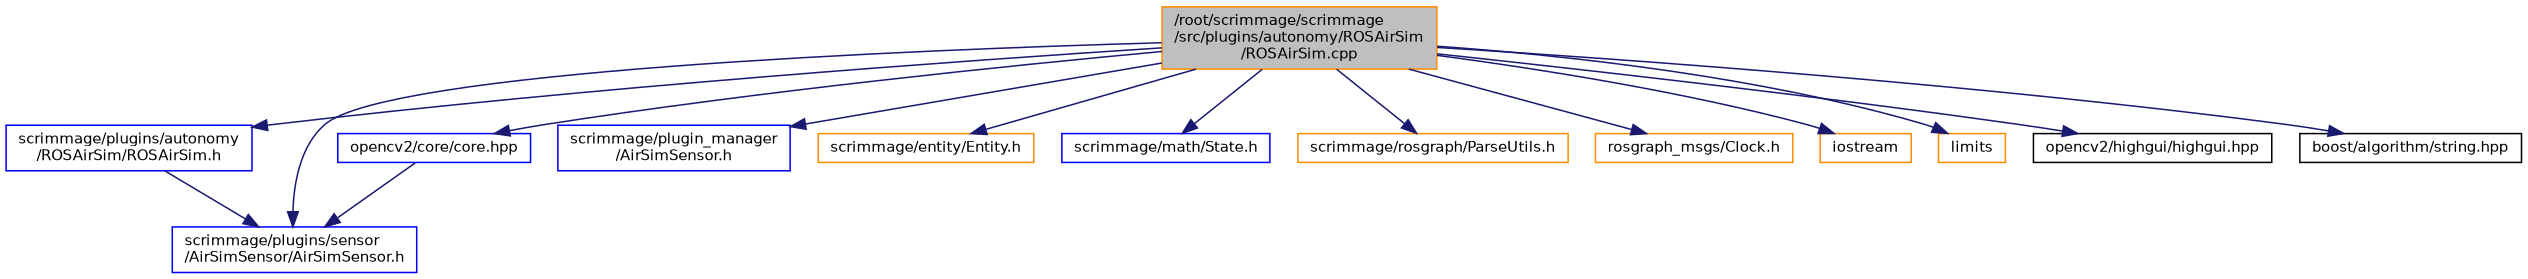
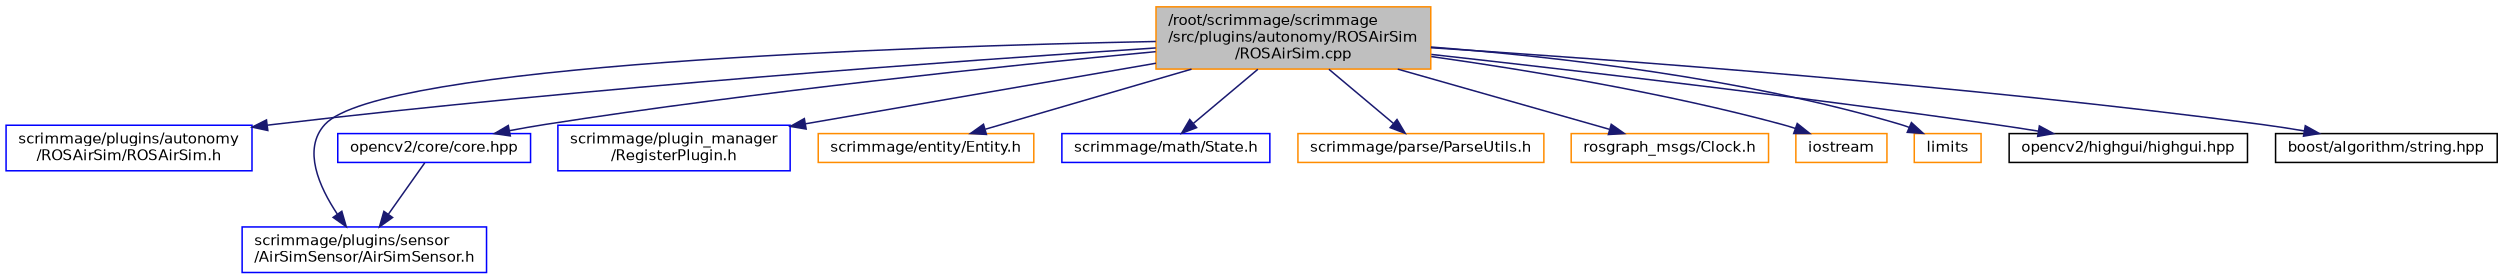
(674, 148) -> (674, 148)
(1433, 148) -> (1421, 148)
(205, 195) -> none
